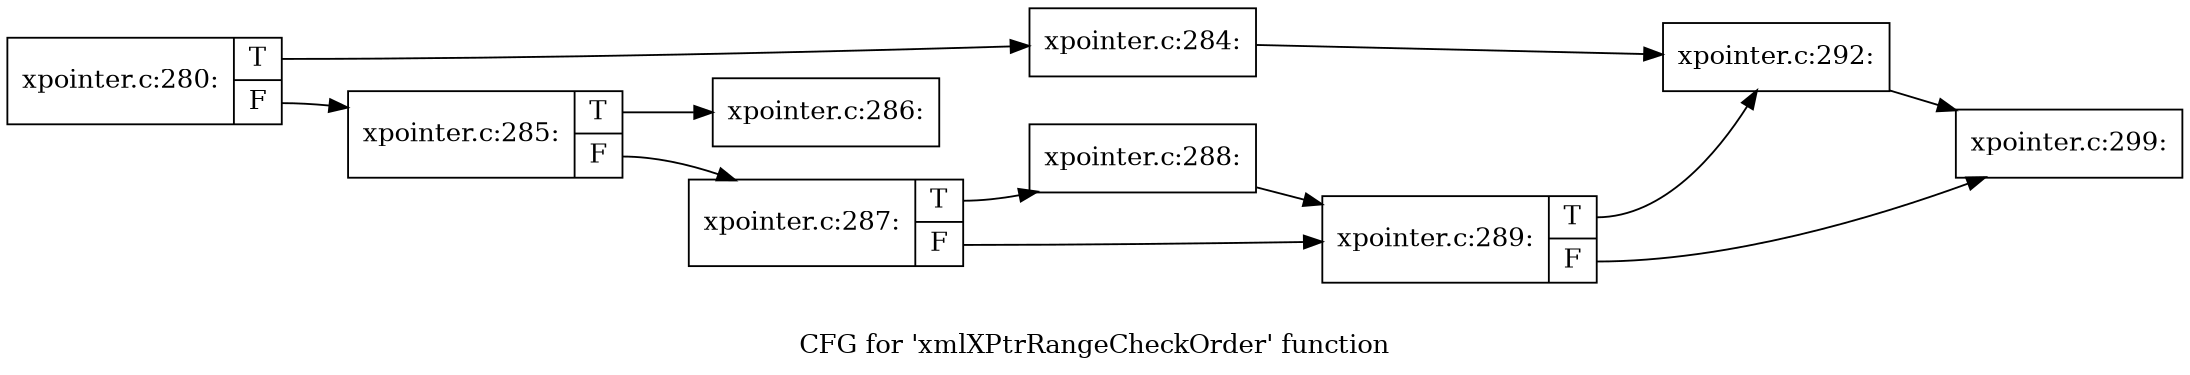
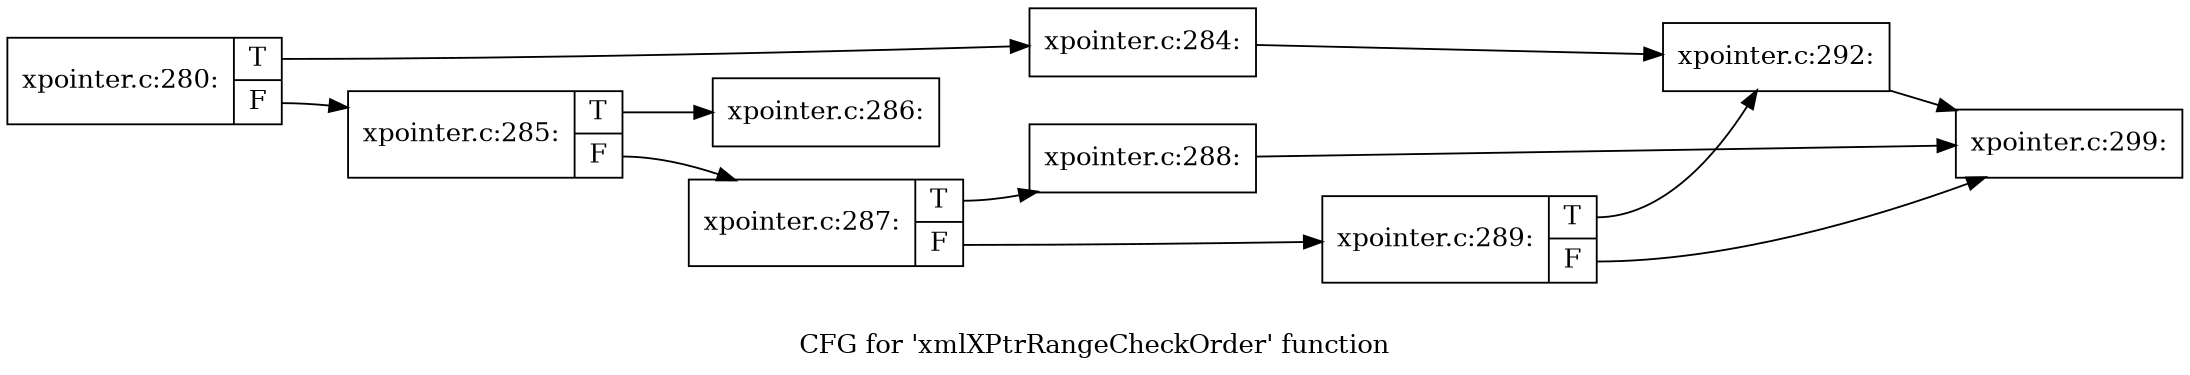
(1280, 194) -> (1597, 151)
